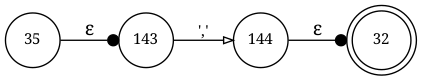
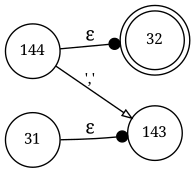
(33, 40) -> (33, 140)
(198, 40) -> (90, 89)
